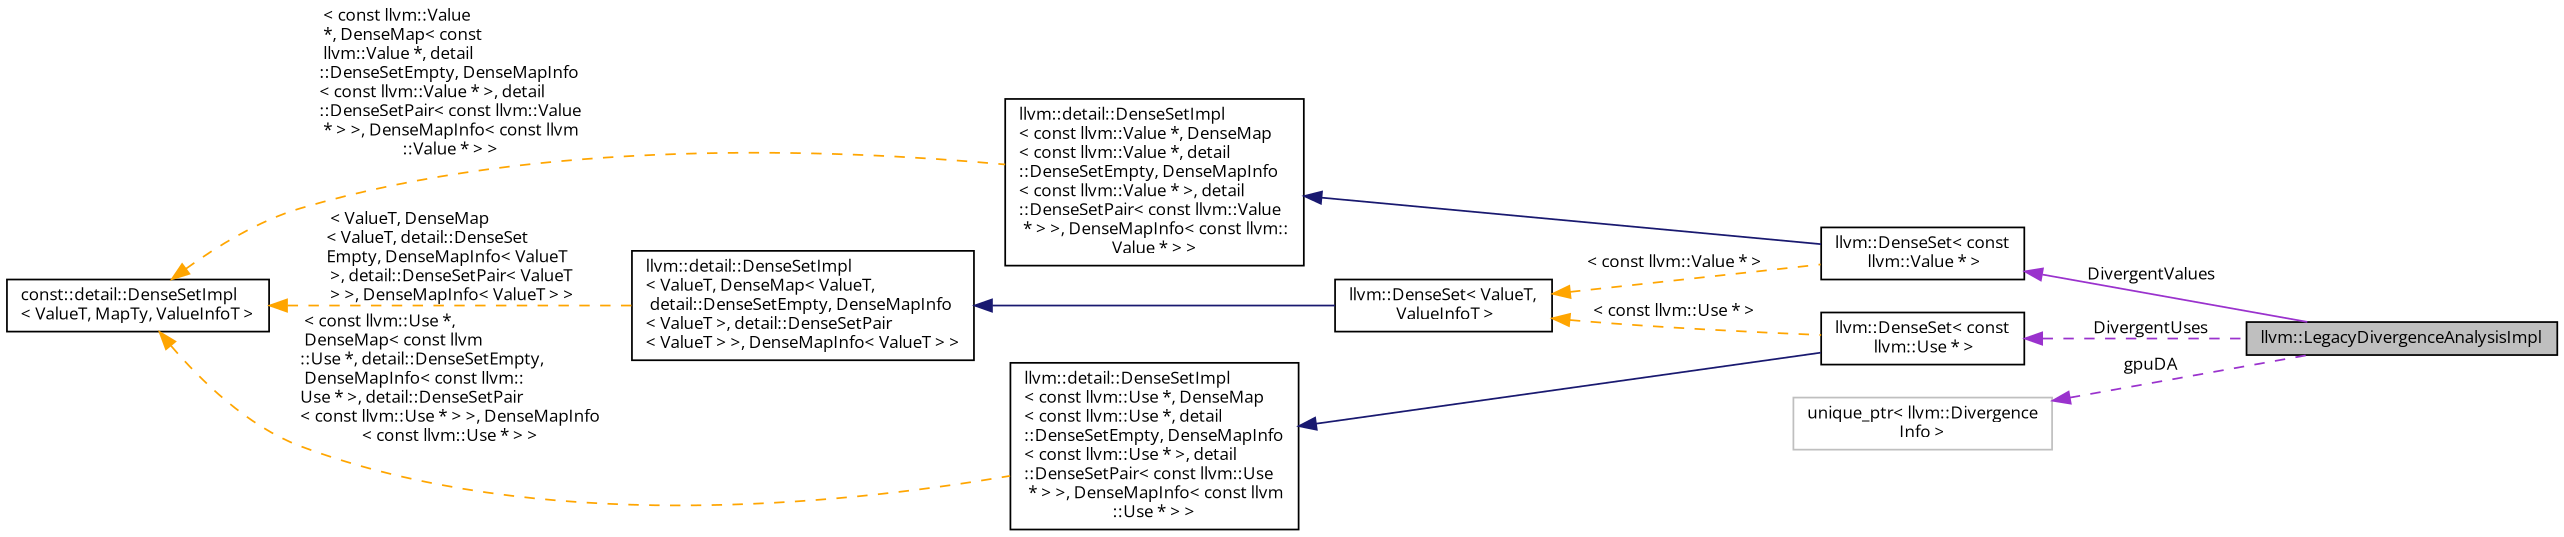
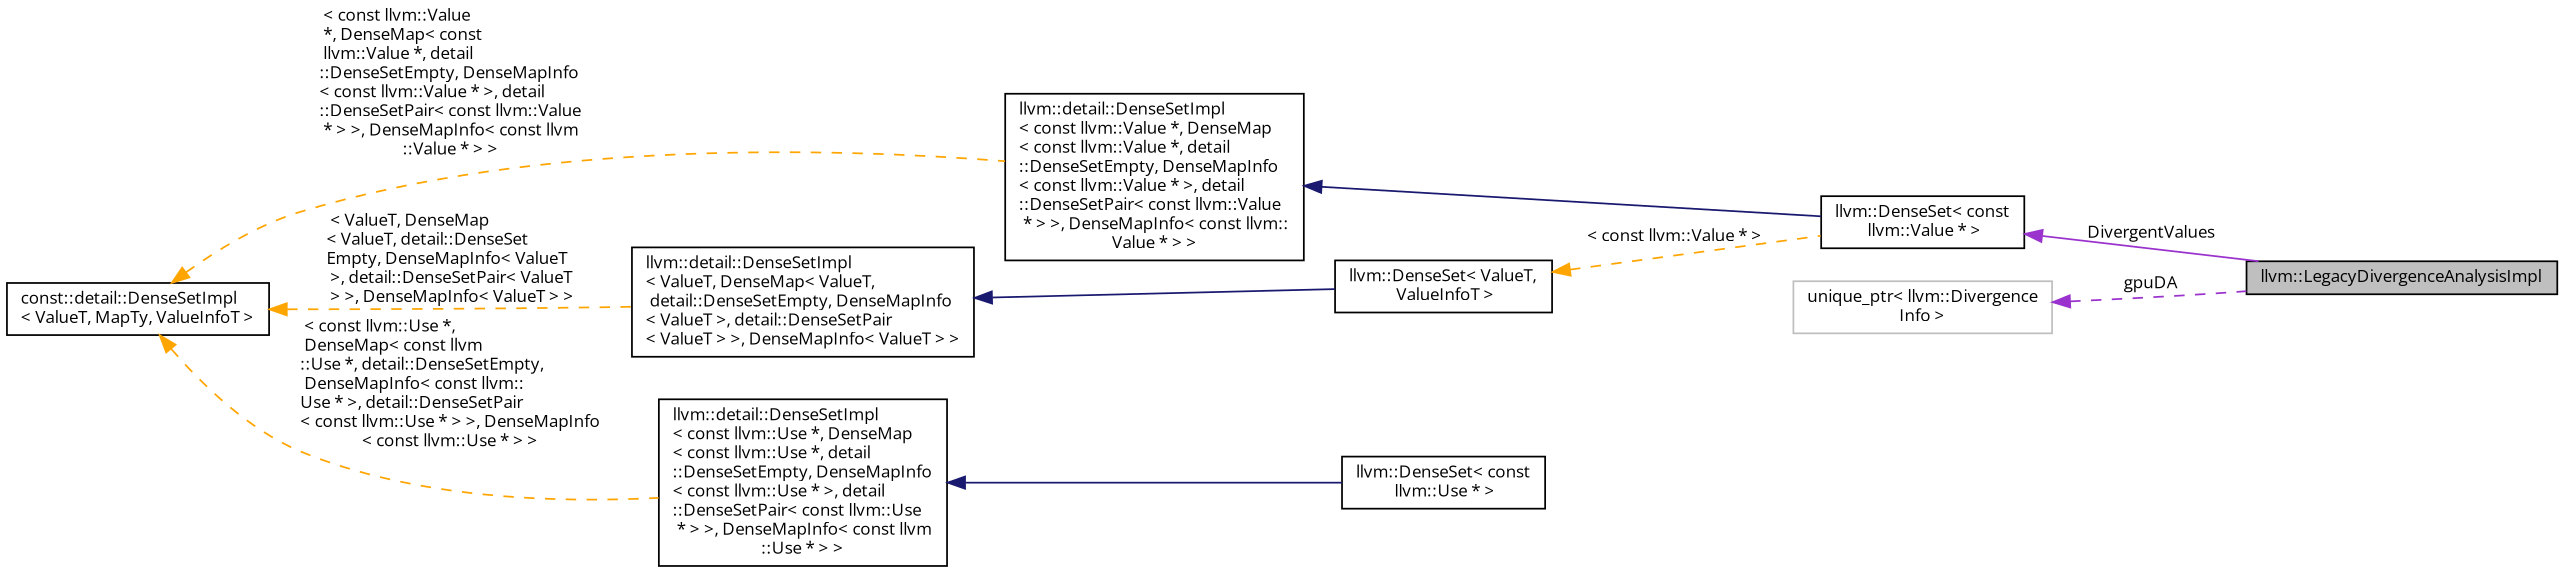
(1695, 329) -> none
(2144, 339) -> none
